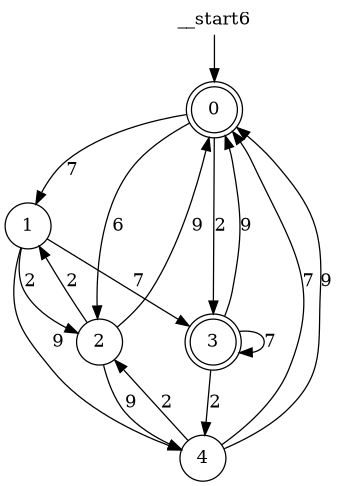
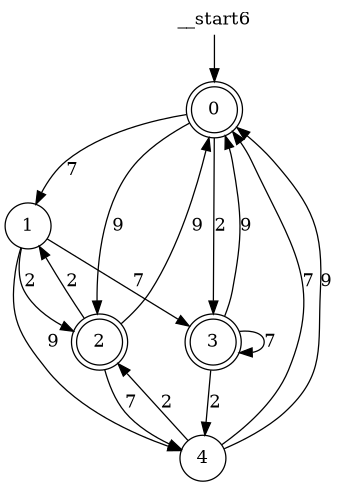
(119, 226) -> (119, 226)
(100, 342) -> (100, 342)
(131, 403) -> (131, 403)
